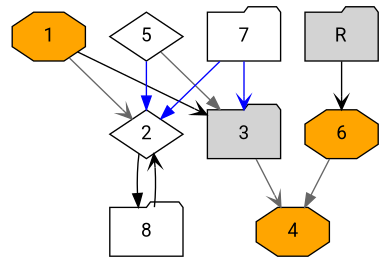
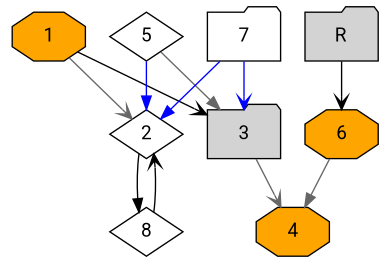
(146, 232) -> (146, 232)
